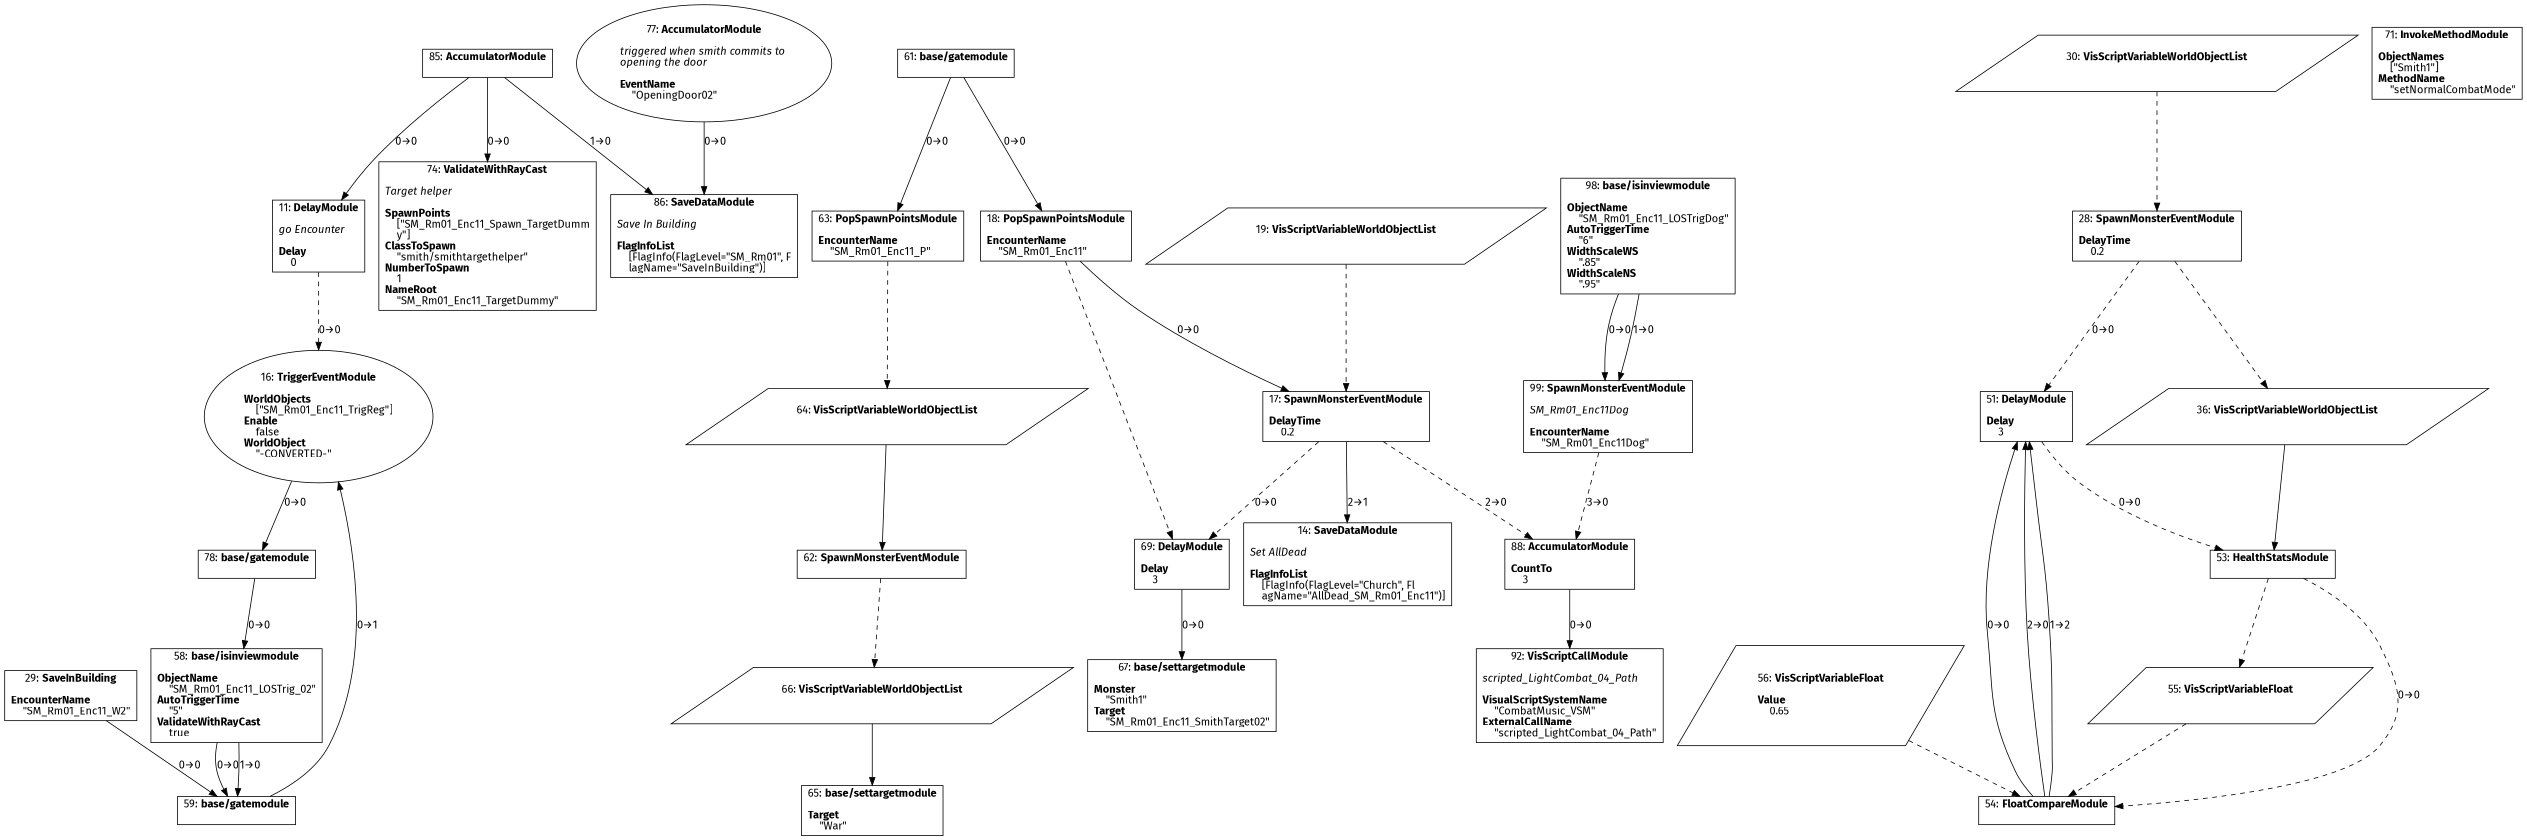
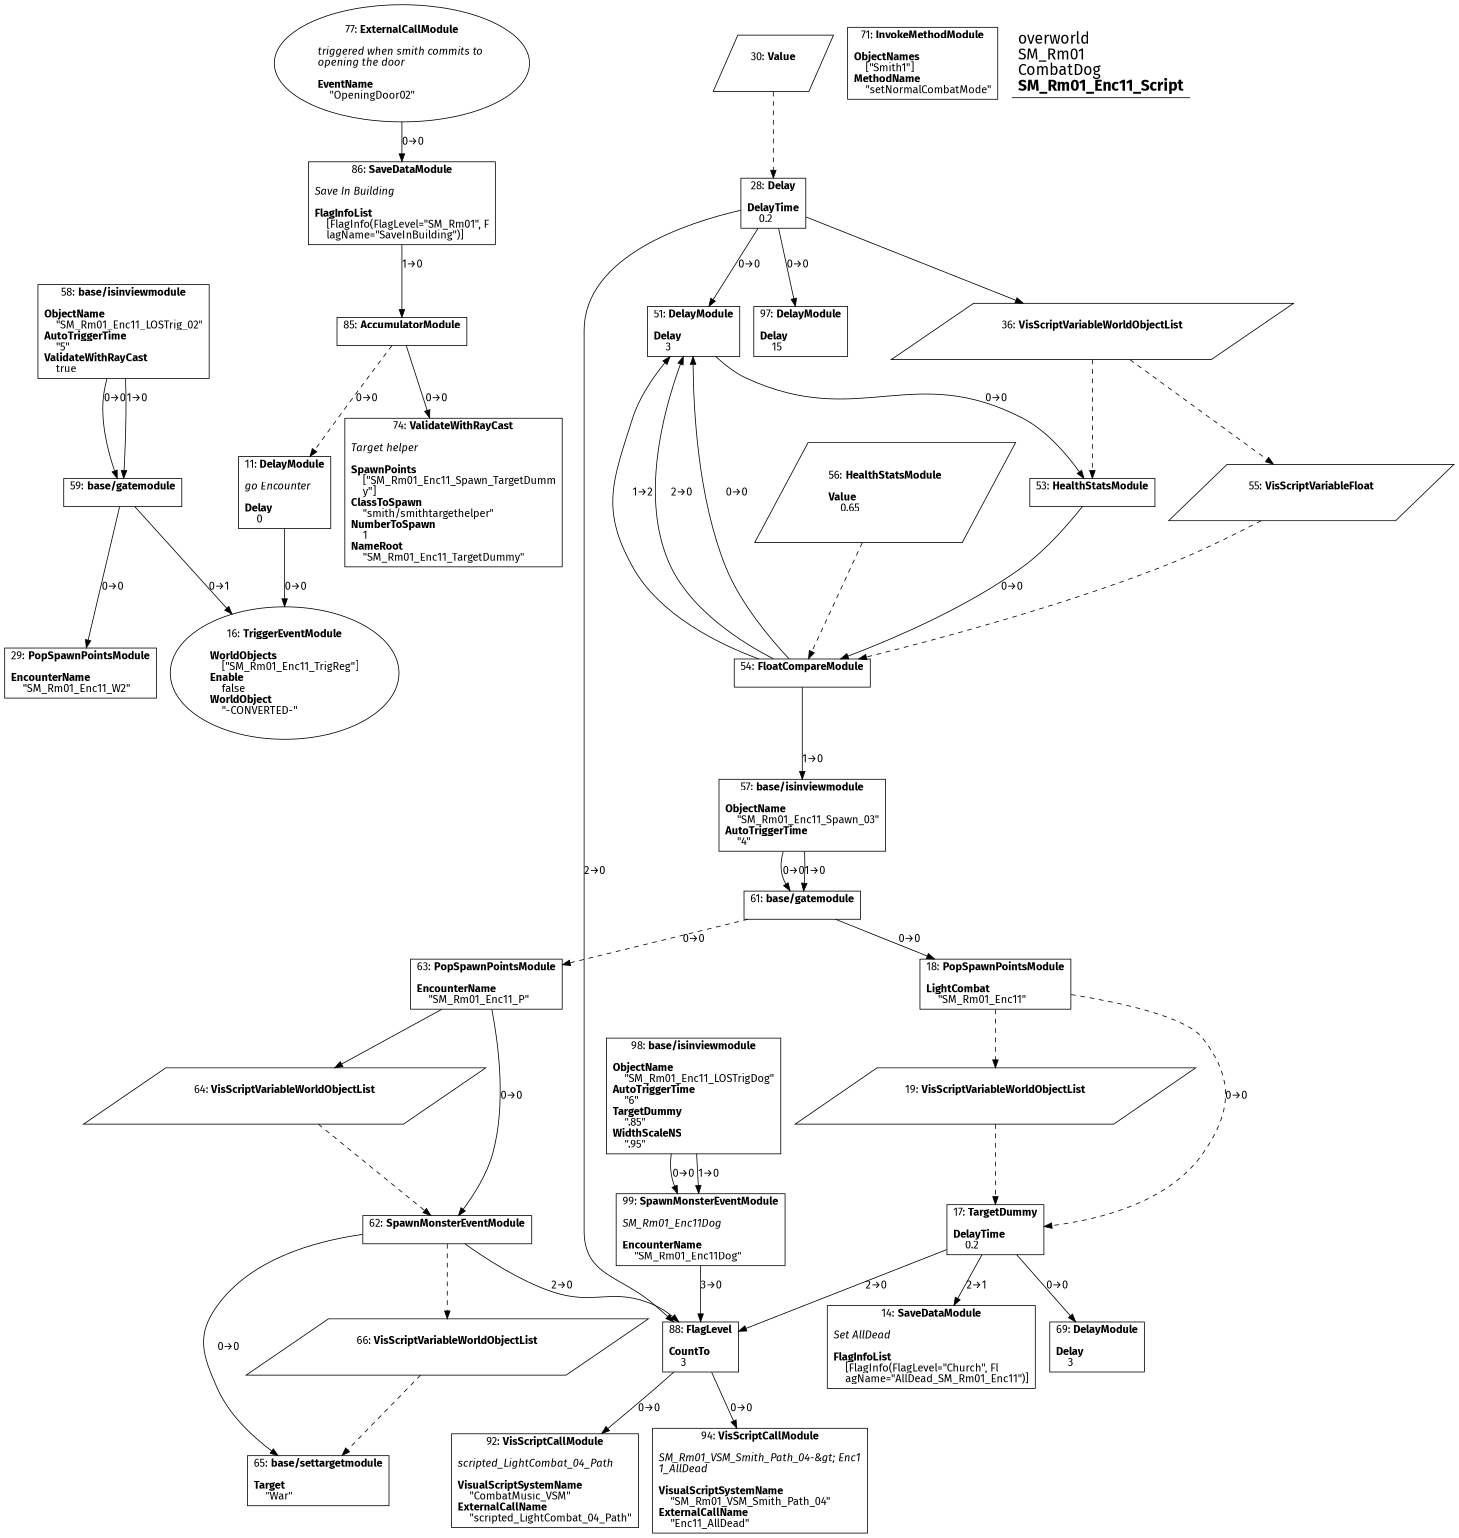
(712, 30) -> (409, 30)
(2166, 57) -> (782, 57)
none -> (1101, 63)
(403, 131) -> (353, 398)
(575, 134) -> (402, 277)
(926, 140) -> (659, 941)
(2166, 219) -> (782, 186)
(1027, 241) -> (958, 989)
(1603, 252) -> (647, 1112)
(319, 307) -> (285, 564)
(888, 321) -> (392, 1037)
(2219, 322) -> (911, 259)
(2094, 323) -> (736, 264)
none -> (801, 331)
(1175, 333) -> (1223, 1111)
(1117, 396) -> (995, 1035)
(1354, 399) -> (1003, 1212)
(1267, 488) -> (1044, 1285)
(1455, 488) -> (846, 1289)
(1588, 492) -> (701, 1290)
(884, 493) -> (371, 1167)
(2280, 493) -> (1092, 415)
(2120, 508) -> (906, 395)
(1578, 547) -> (709, 1330)
(257, 564) -> none
(2255, 619) -> (1198, 410)
(79, 678) -> (89, 656)
(1829, 678) -> (894, 475)
(1182, 696) -> none
none -> (584, 737)
(872, 751) -> (384, 1412)
(158, 756) -> (104, 573)
(2357, 762) -> (976, 597)
none -> (802, 815)
none -> (499, 1113)
none -> (565, 1295)
none -> (216, 1308)
none -> (760, 1481)
